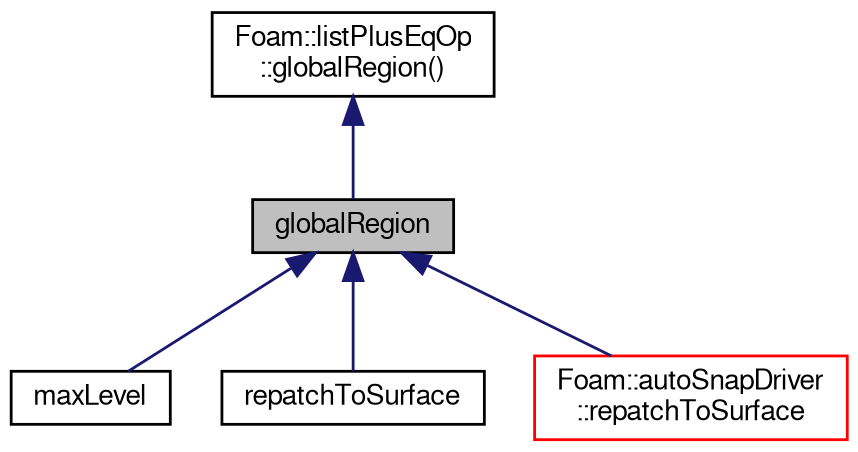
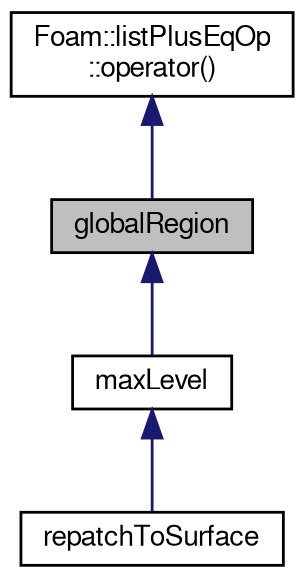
(353, 54) -> (152, 54)
(353, 326) -> (152, 475)
(691, 398) -> none
